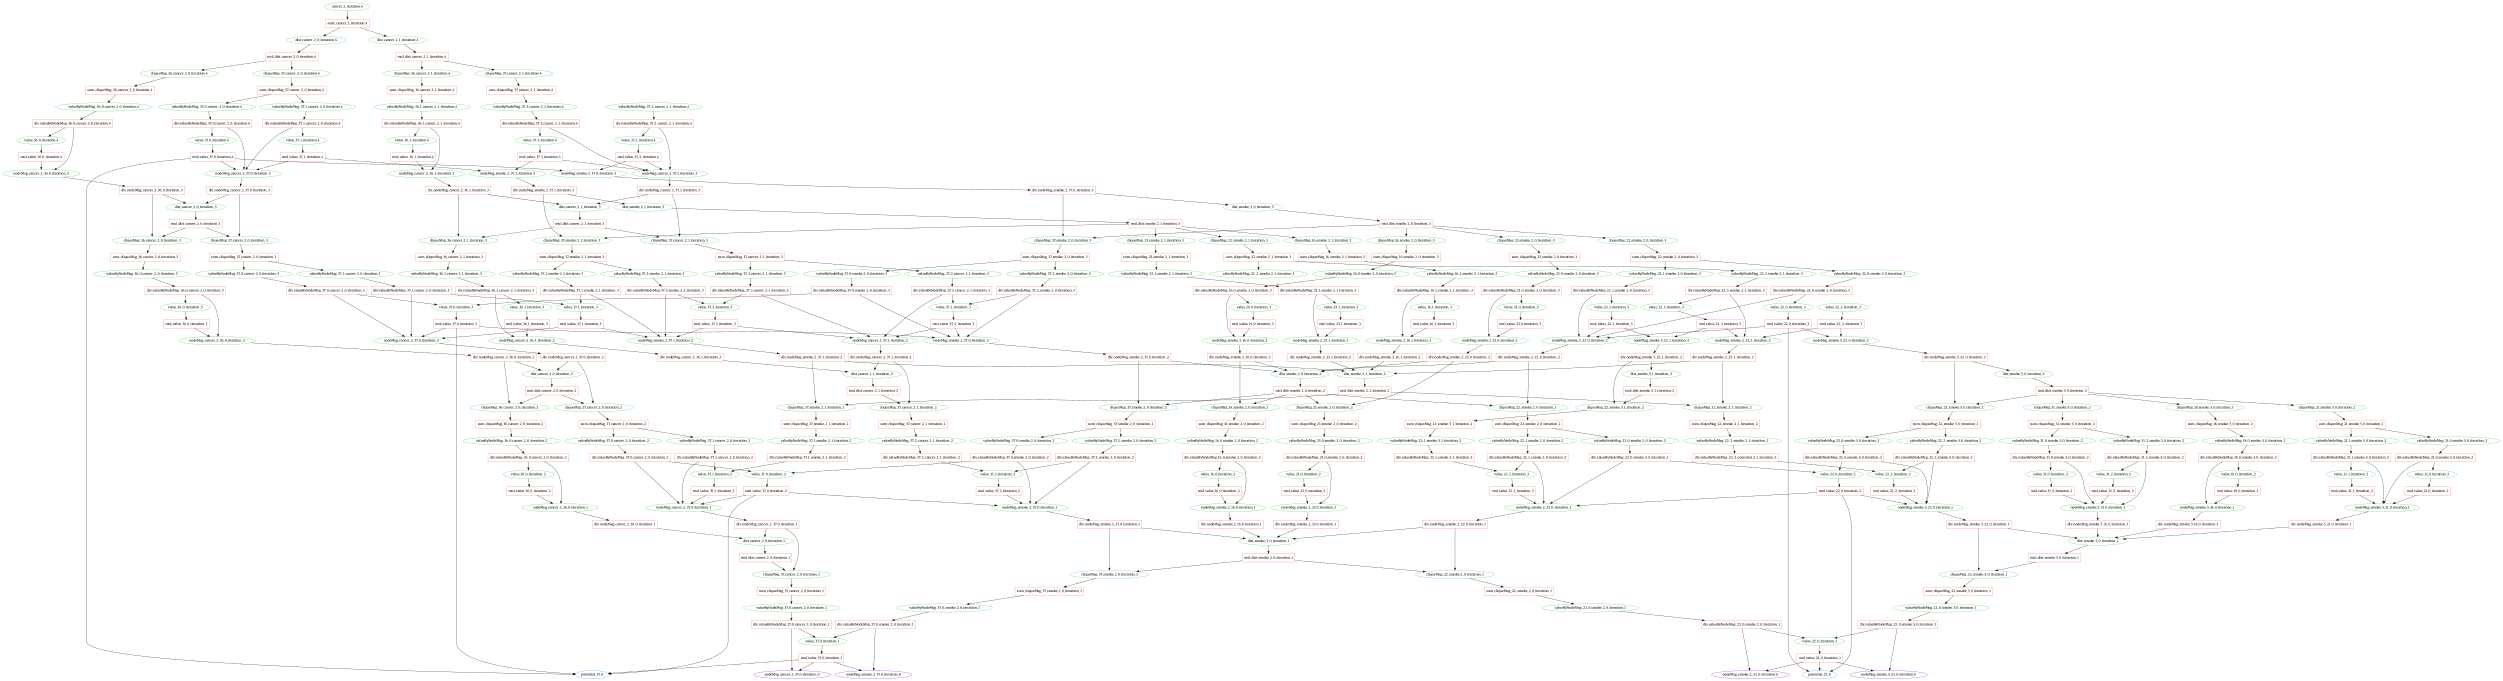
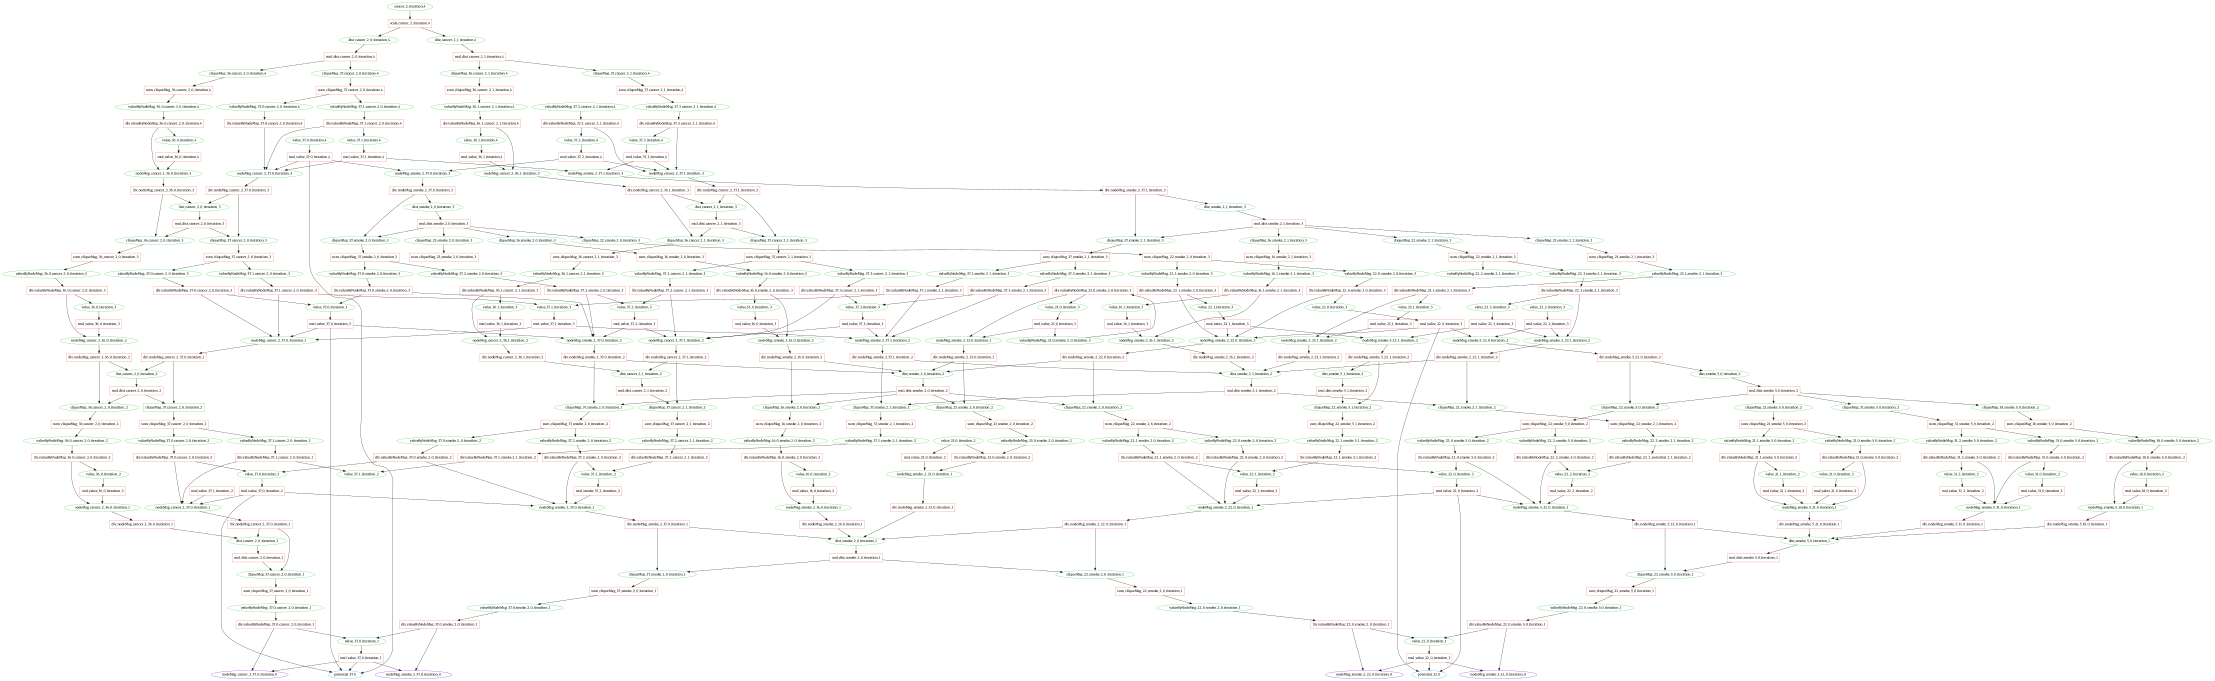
(212, 131) -> none
(1553, 265) -> (1055, 331)
(594, 408) -> (174, 408)
(1315, 465) -> (974, 449)
(714, 482) -> none
(999, 491) -> (598, 491)
